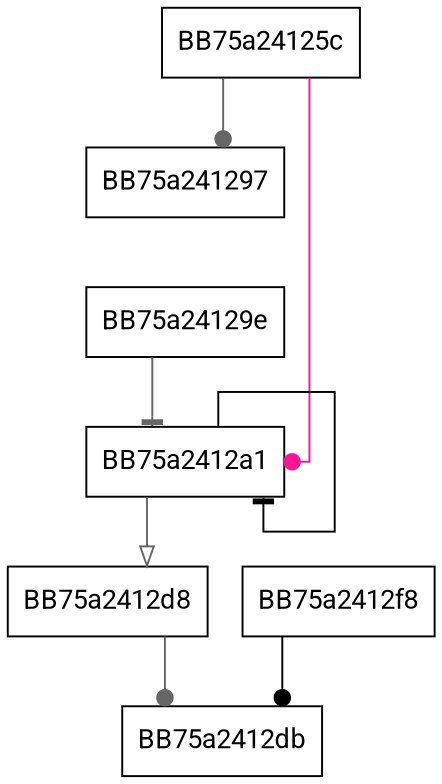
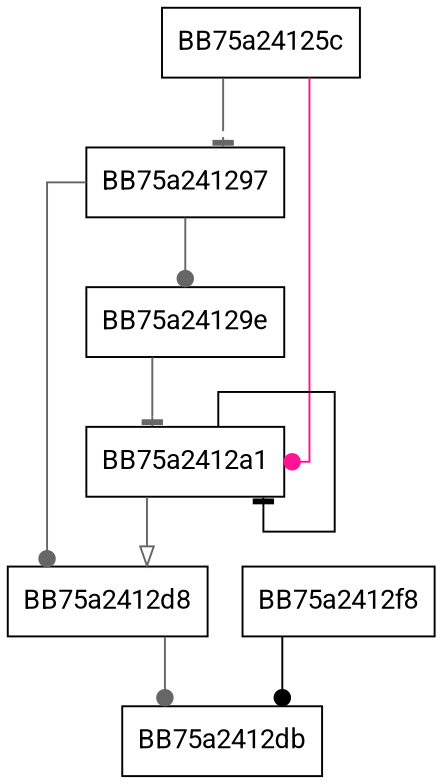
(223, 105) -> (223, 105)
none -> (185, 244)
none -> (47, 347)
